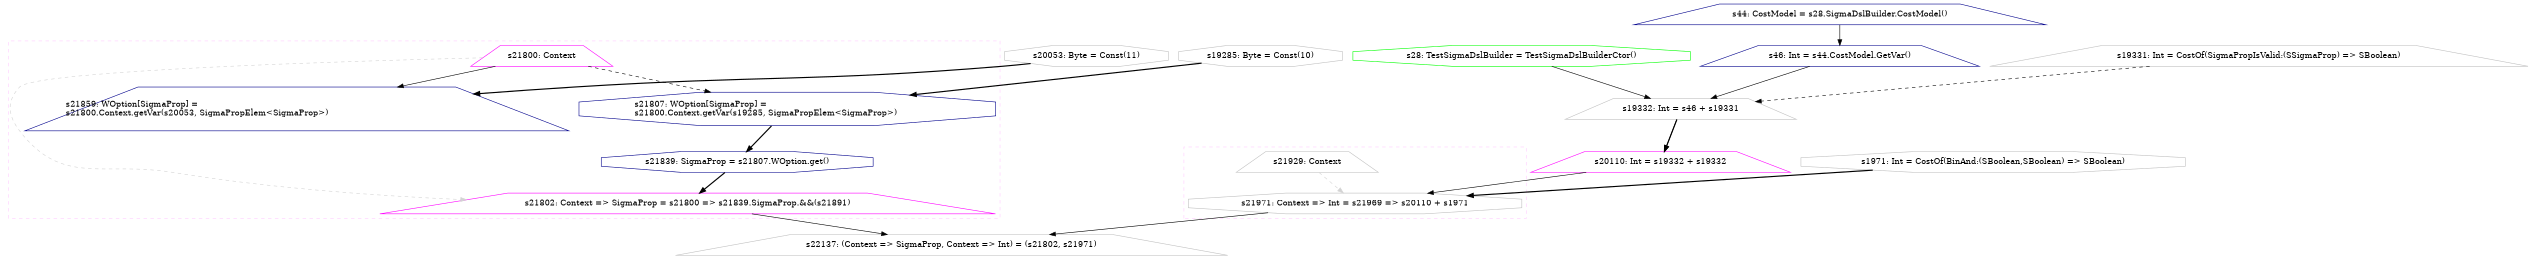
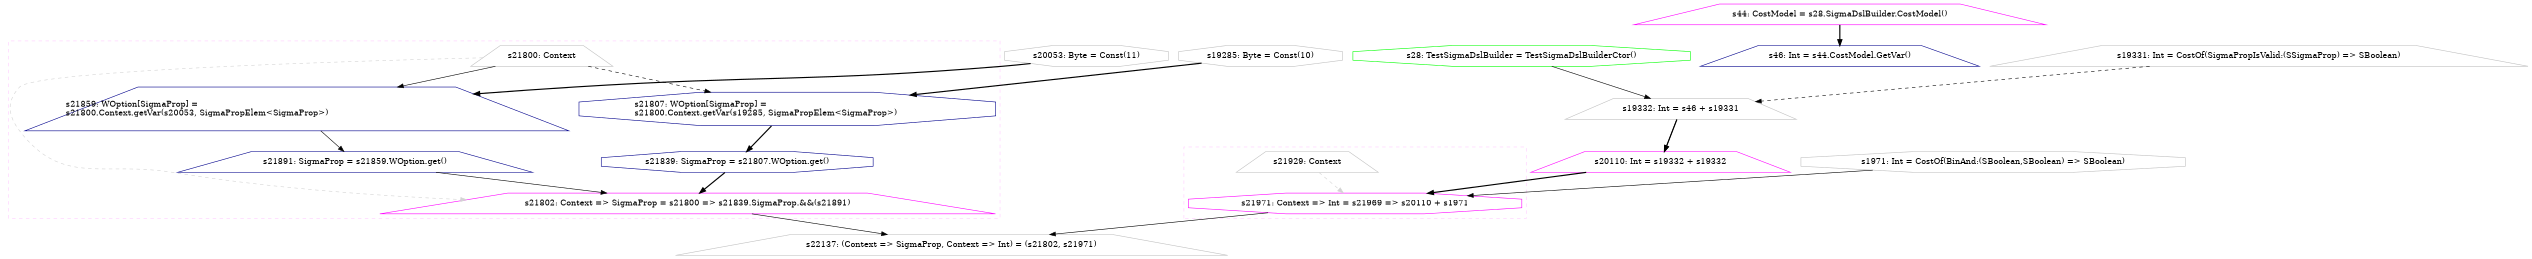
(1840, 14) -> (1840, 14)
(1840, 32) -> (1840, 32)
(542, 56) -> (542, 56)
(1763, 81) -> none
none -> (355, 162)
(1510, 182) -> (1510, 182)
(1673, 183) -> (1673, 183)
(1355, 203) -> (1355, 203)
